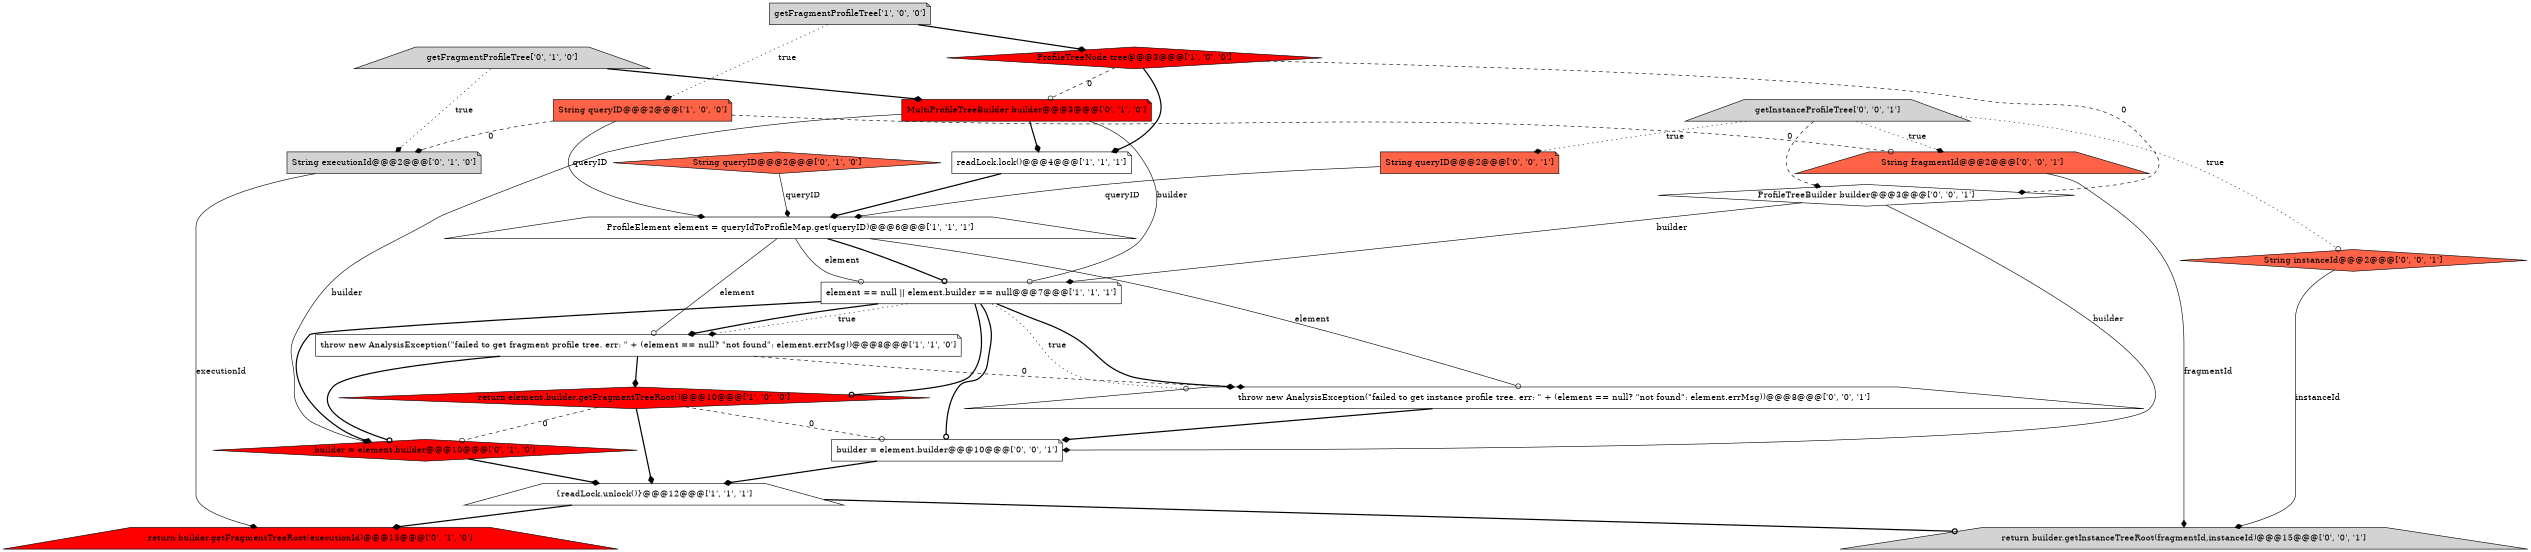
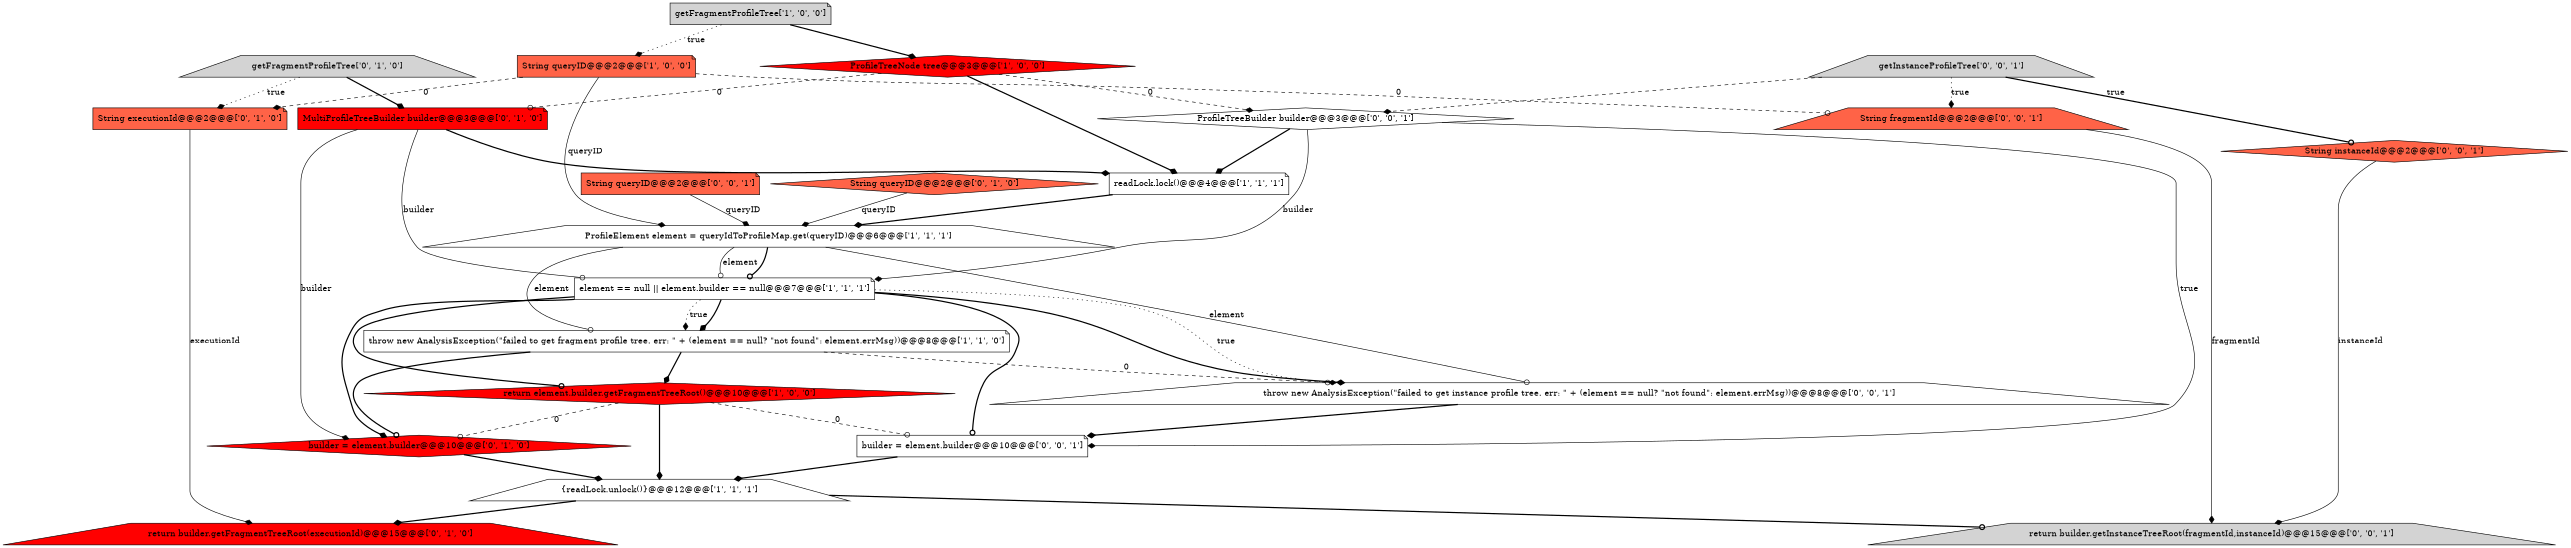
(1644, 135) -> none
none -> (1256, 149)
(2147, 150) -> (2177, 110)
(384, 163) -> (190, 119)
(2109, 319) -> (2190, 289)
